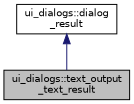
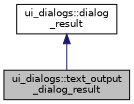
(67, 85) -> (67, 85)
